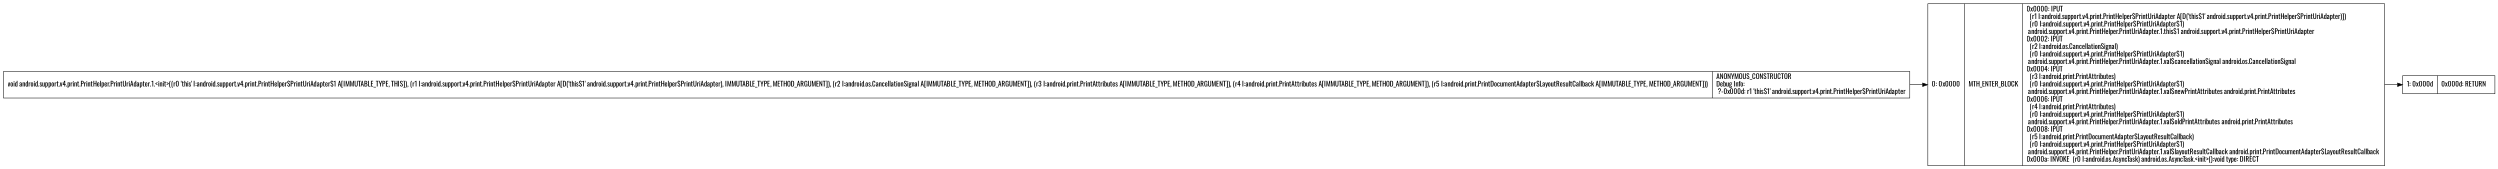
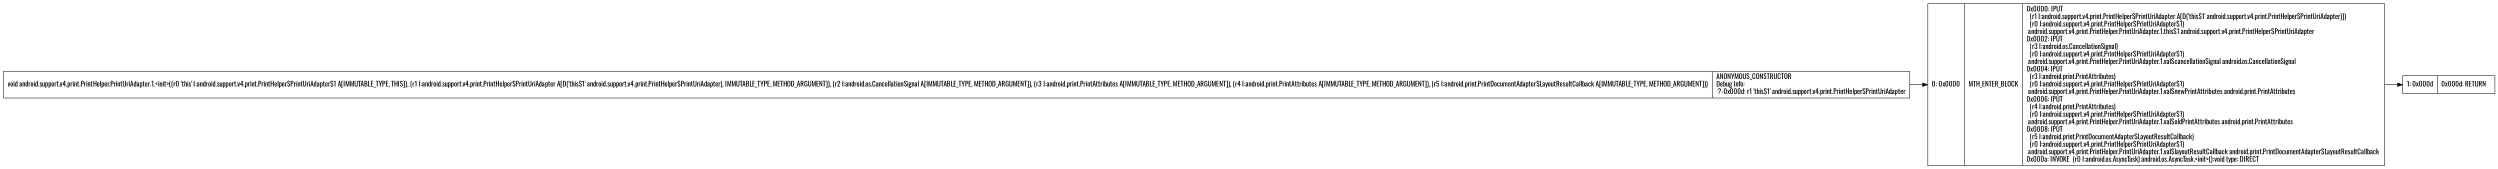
(2072, 47) -> (2072, 47)
